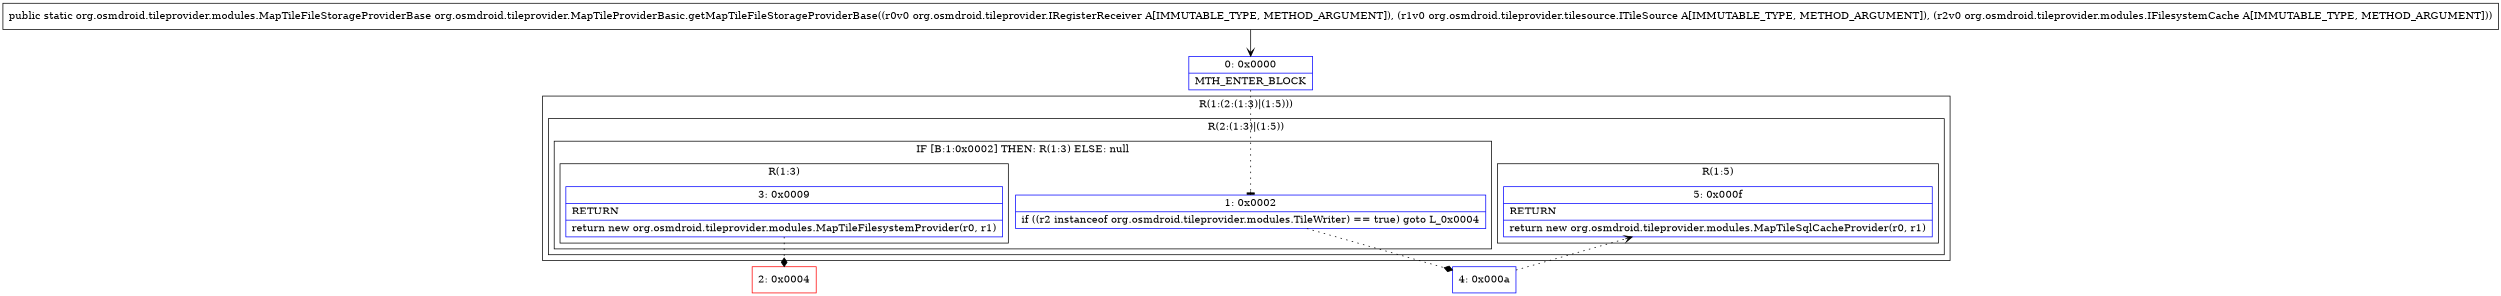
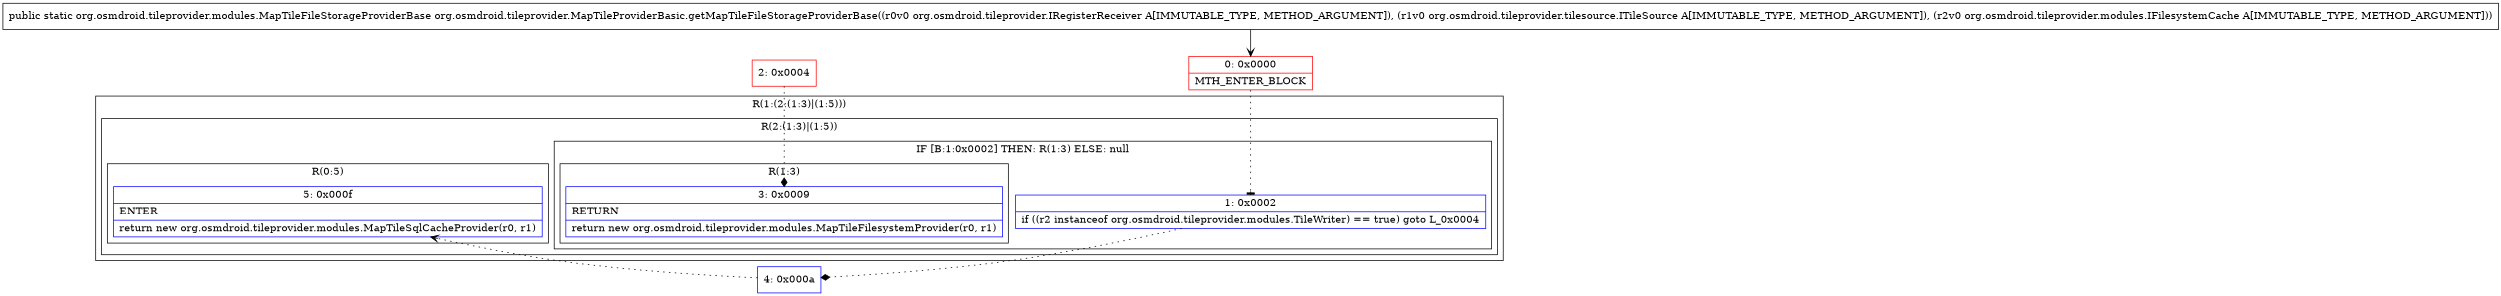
(1251, 73) -> (1251, 73)
(1718, 172) -> (328, 172)
(1533, 211) -> (139, 211)
(784, 247) -> (784, 132)
